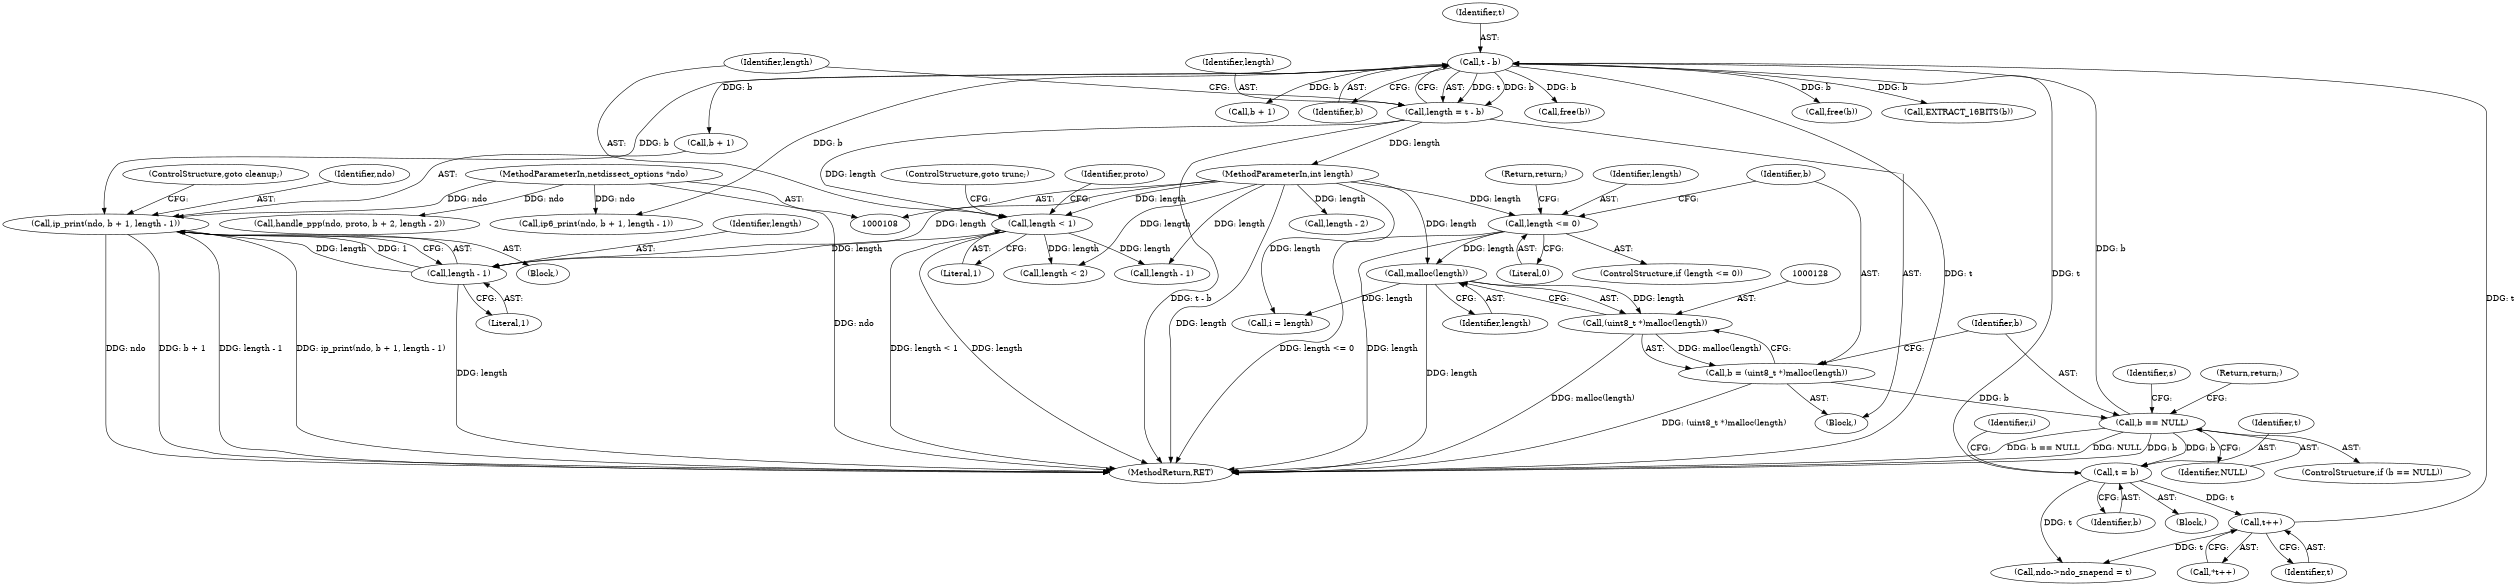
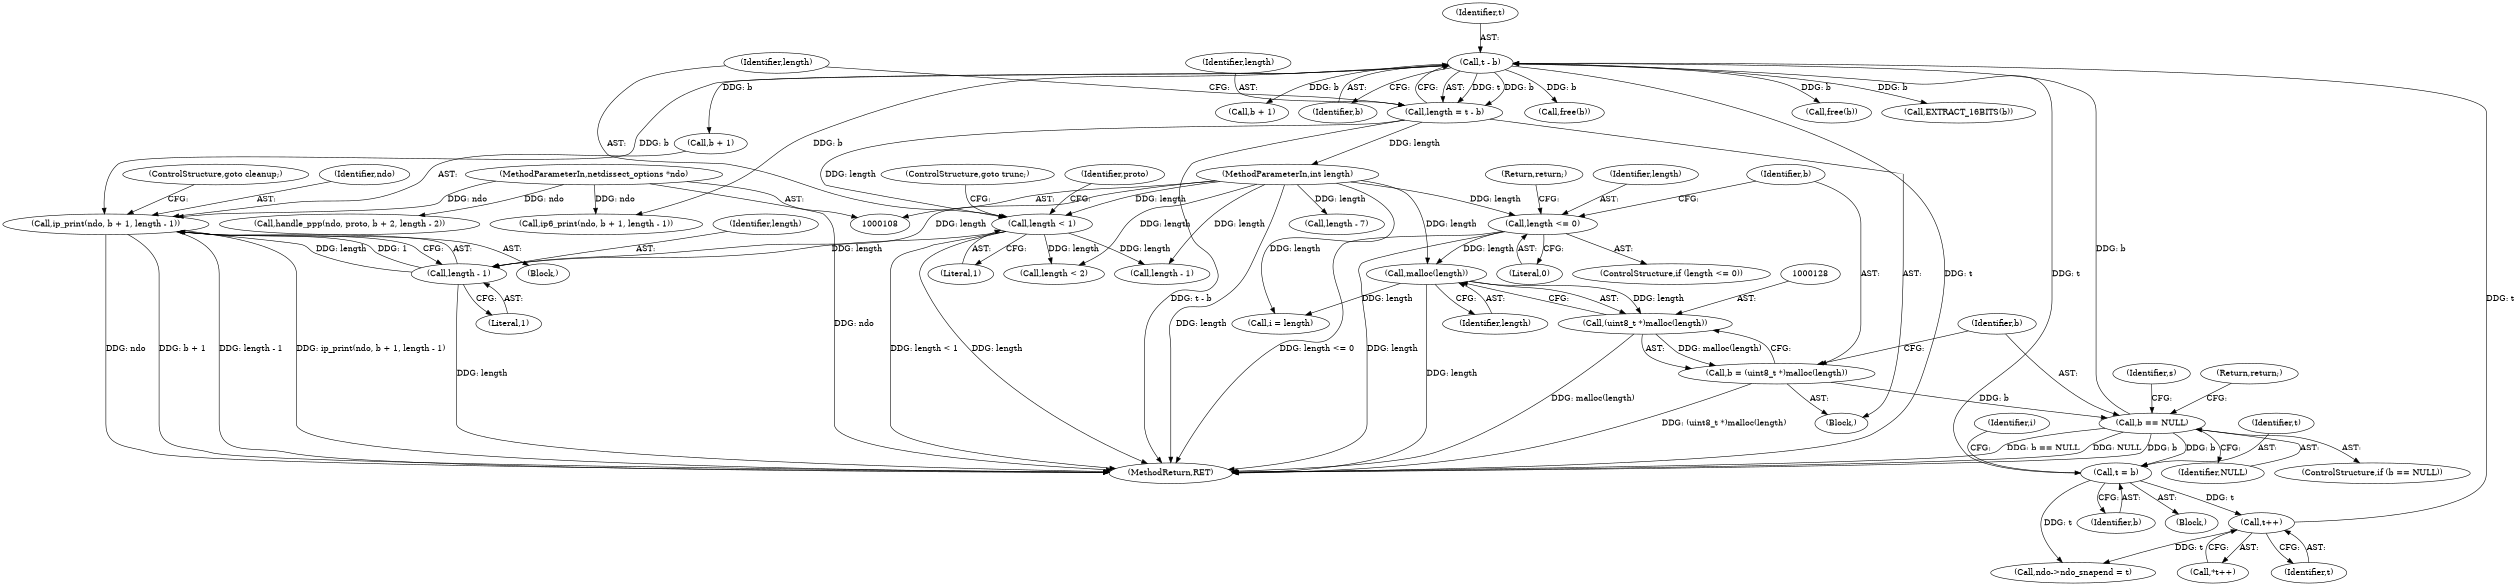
(1337, 224) -> (1337, 224)
